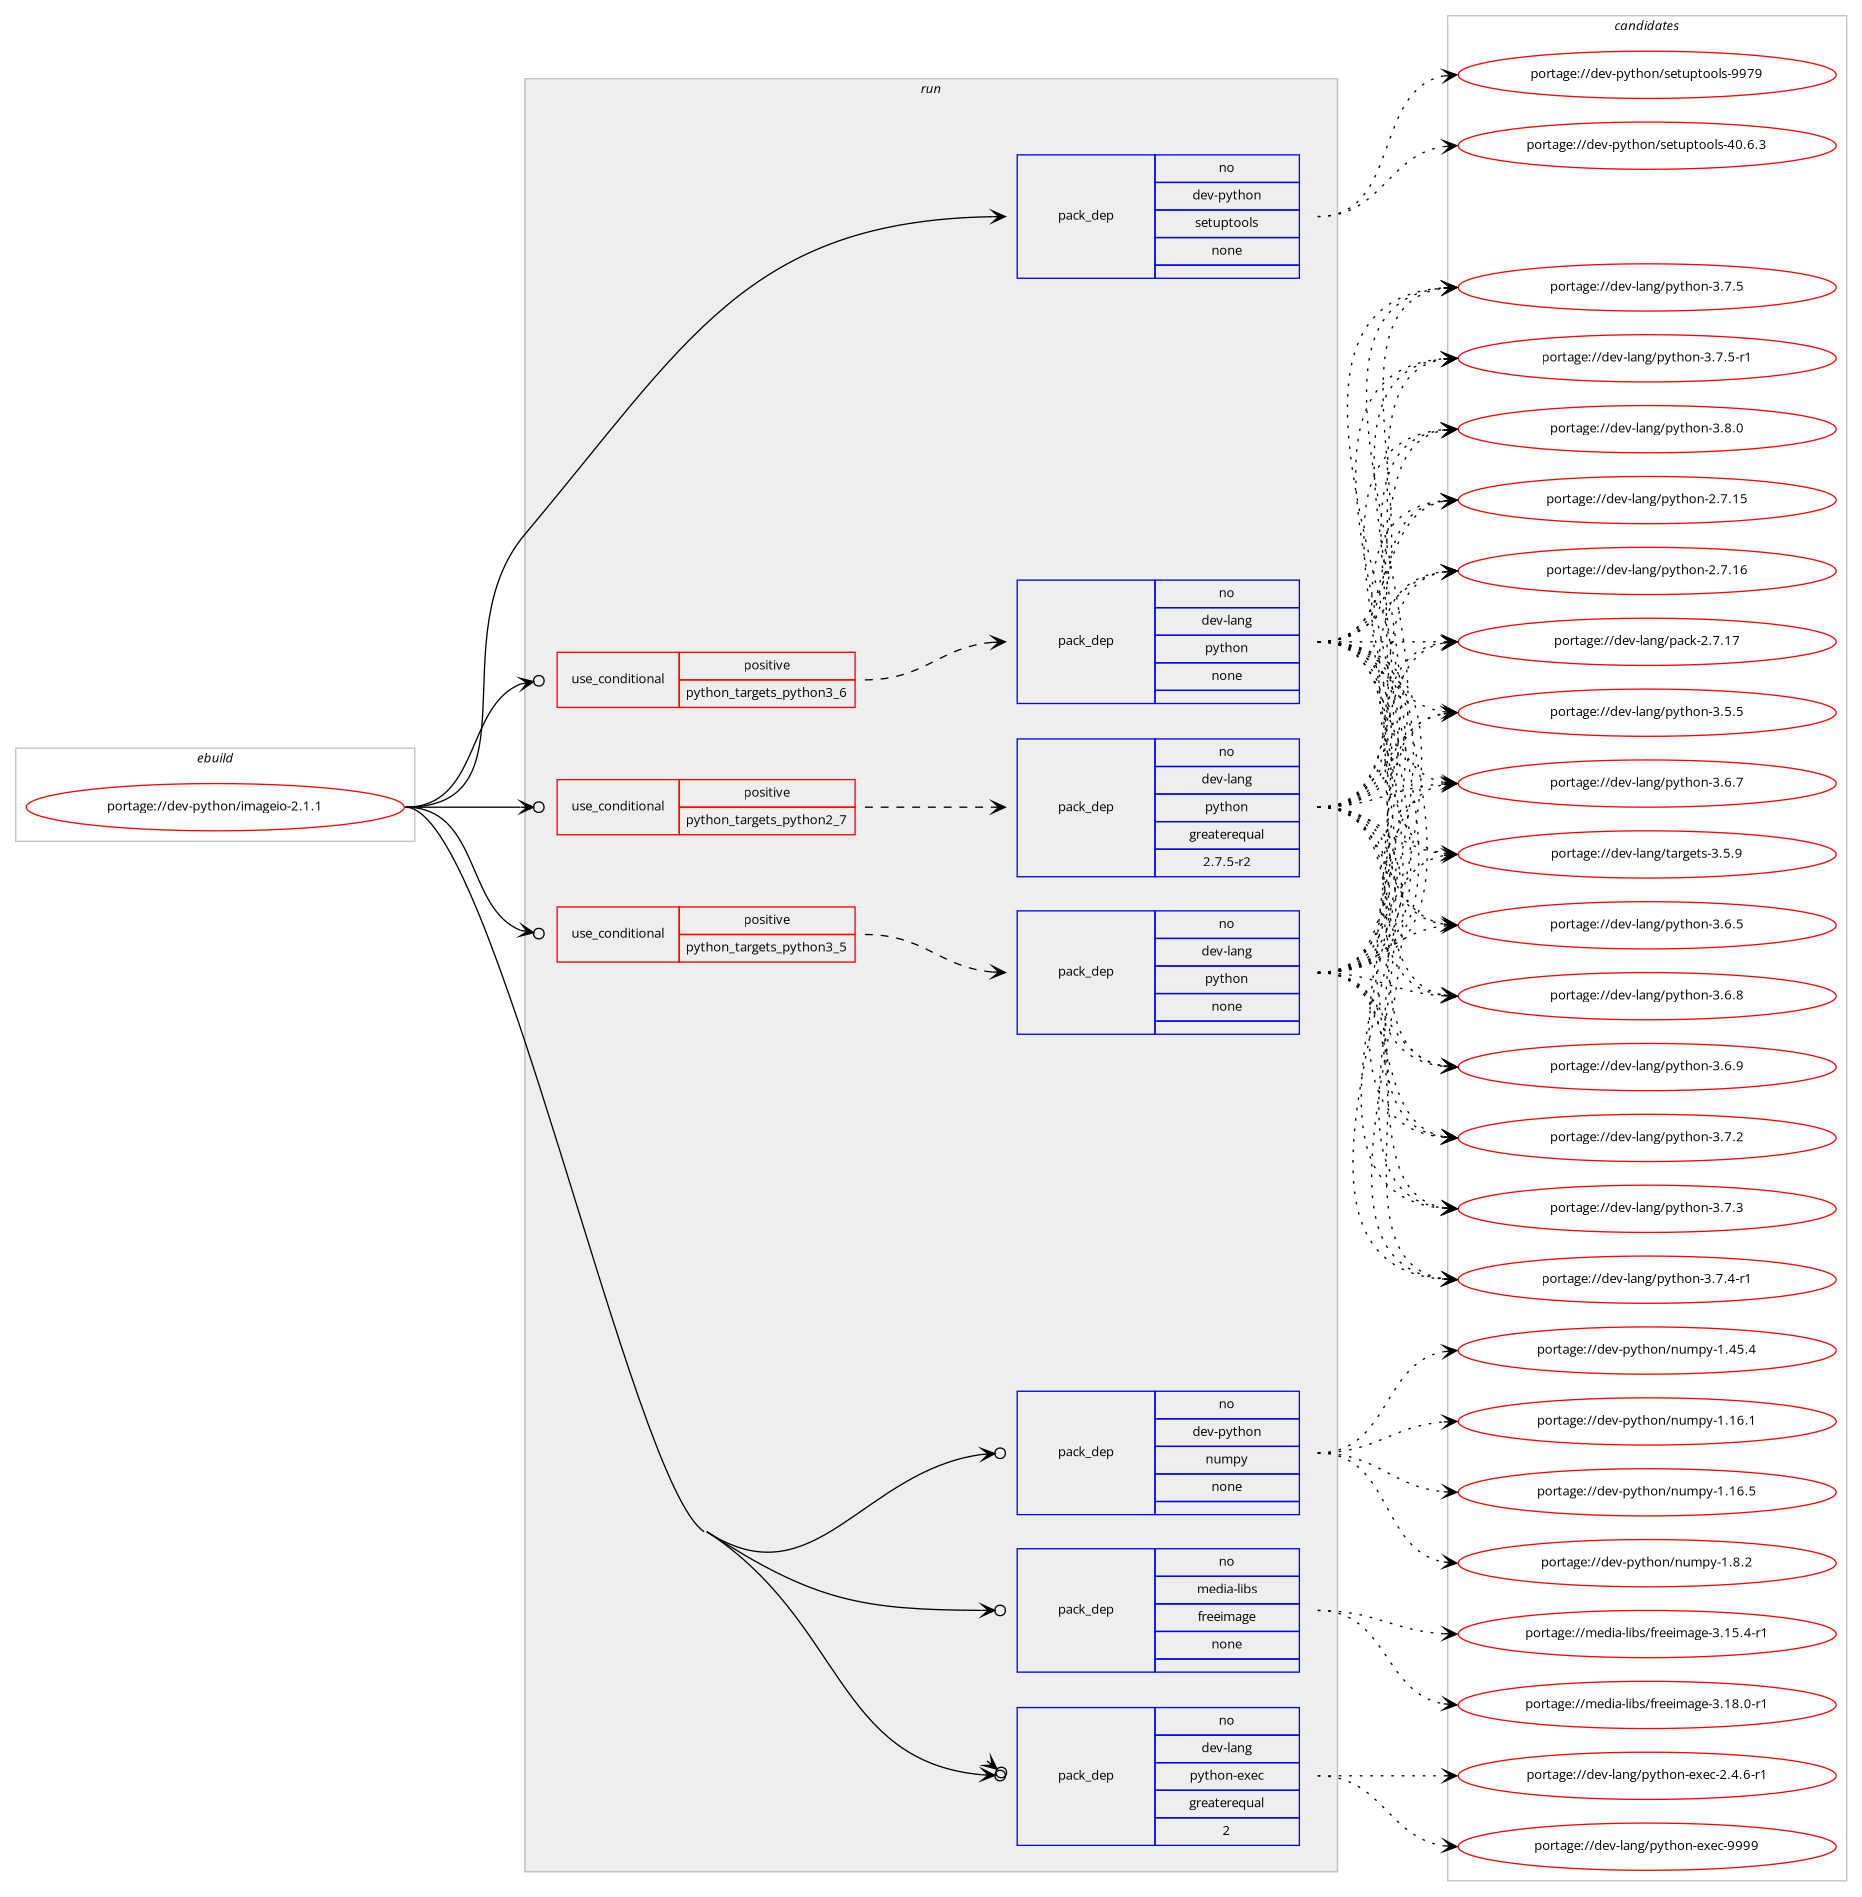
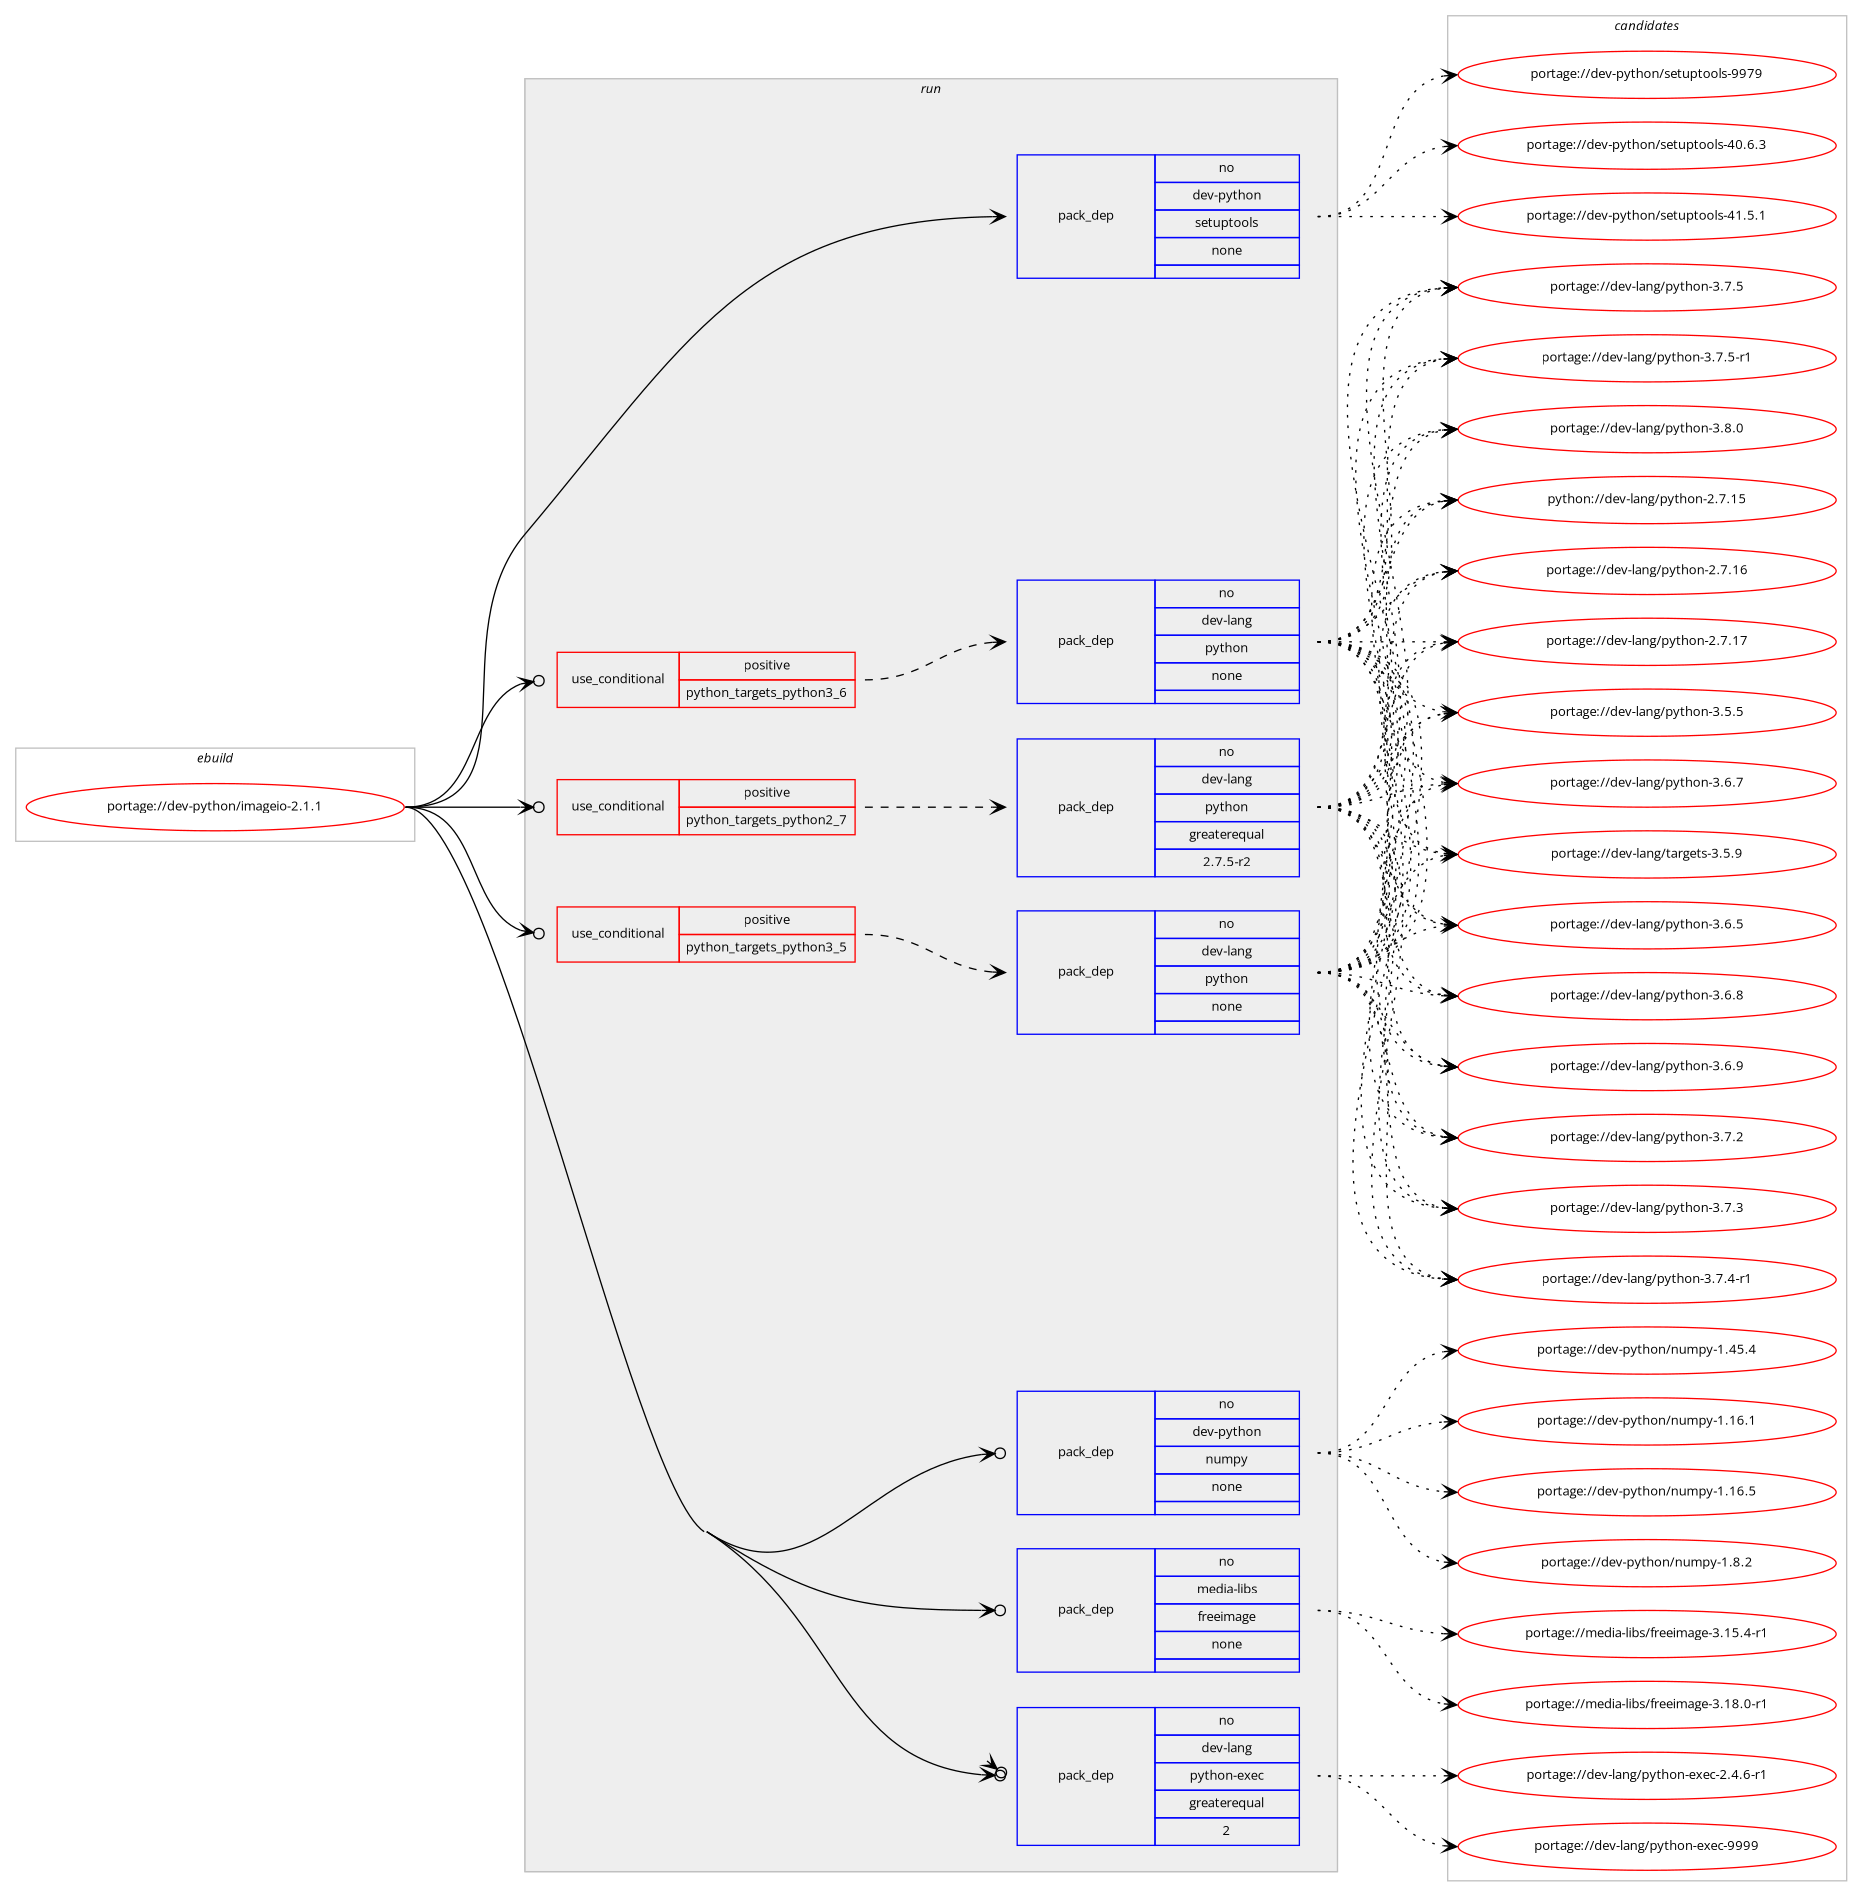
none -> (1647, 217)
(1647, 500) -> (1647, 500)
(1647, 642) -> (1647, 642)
